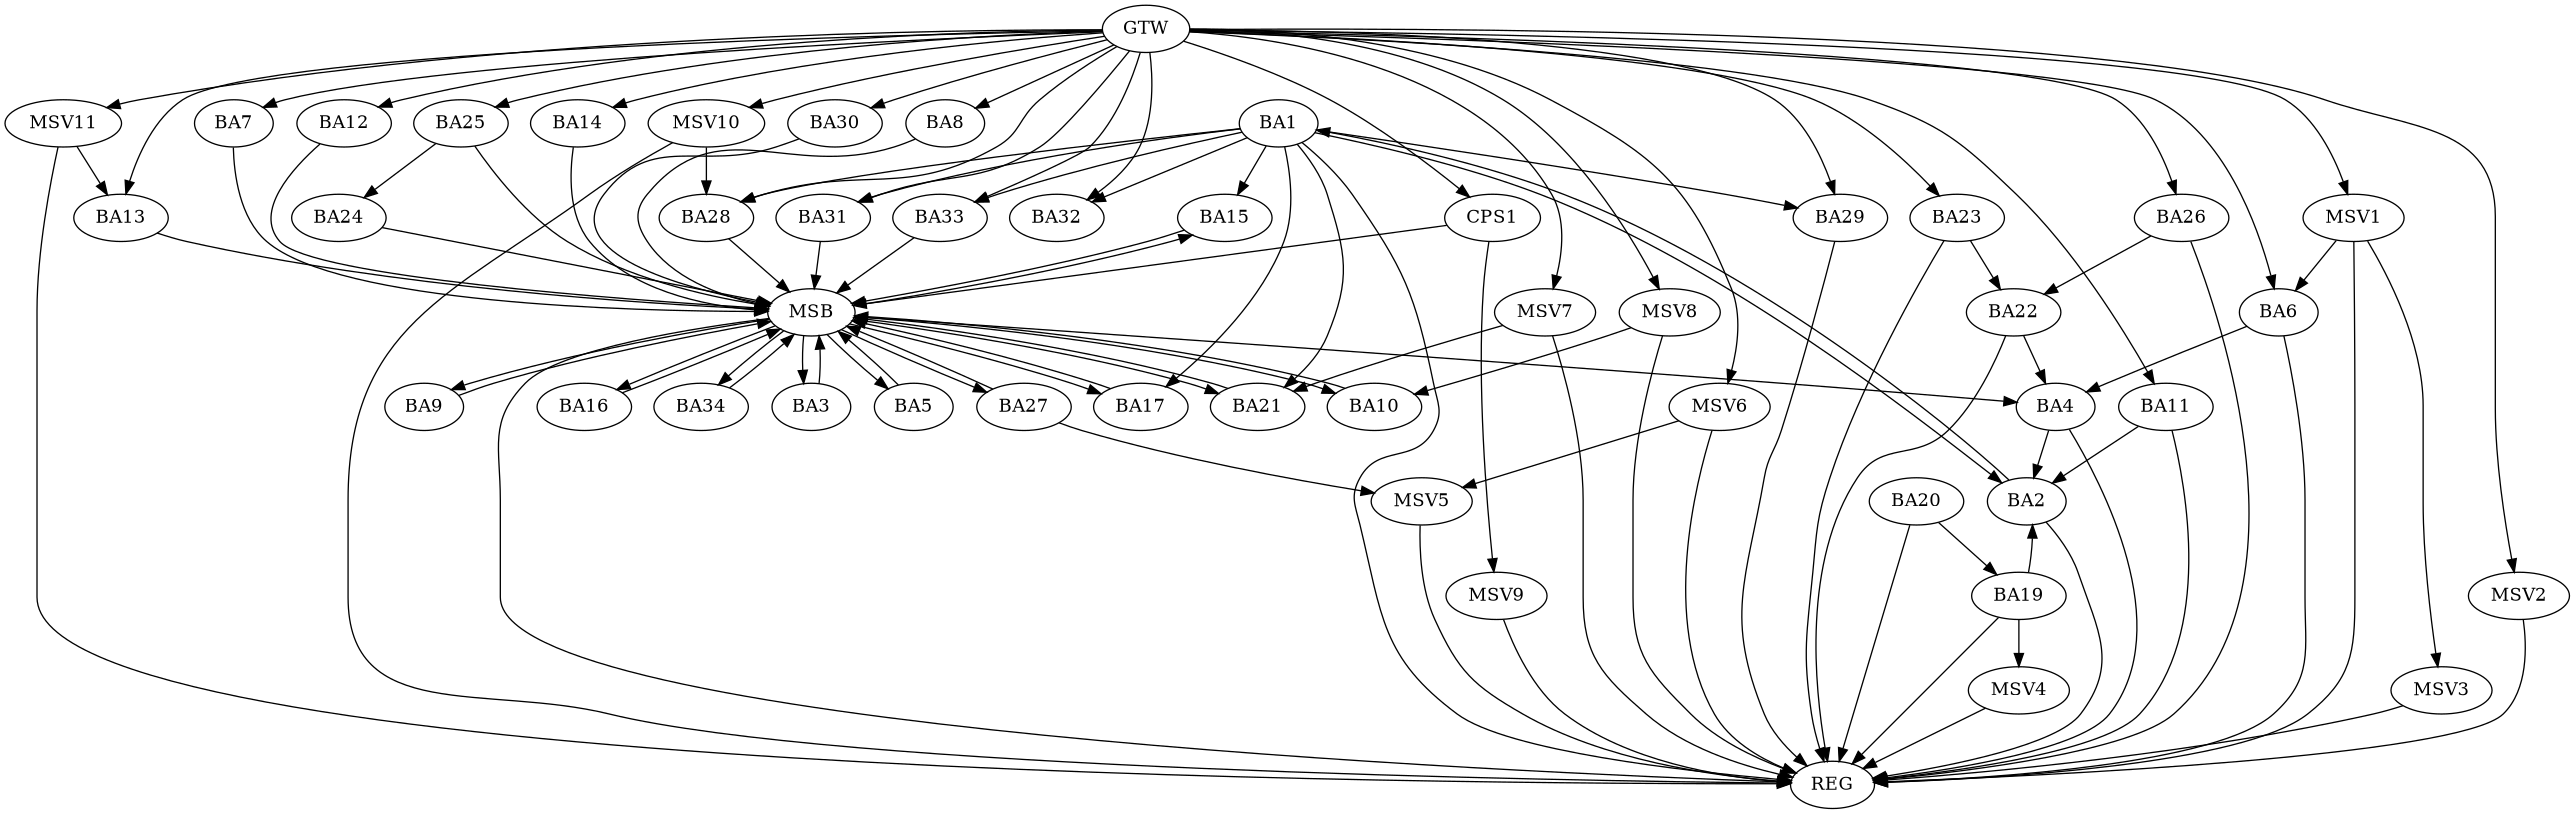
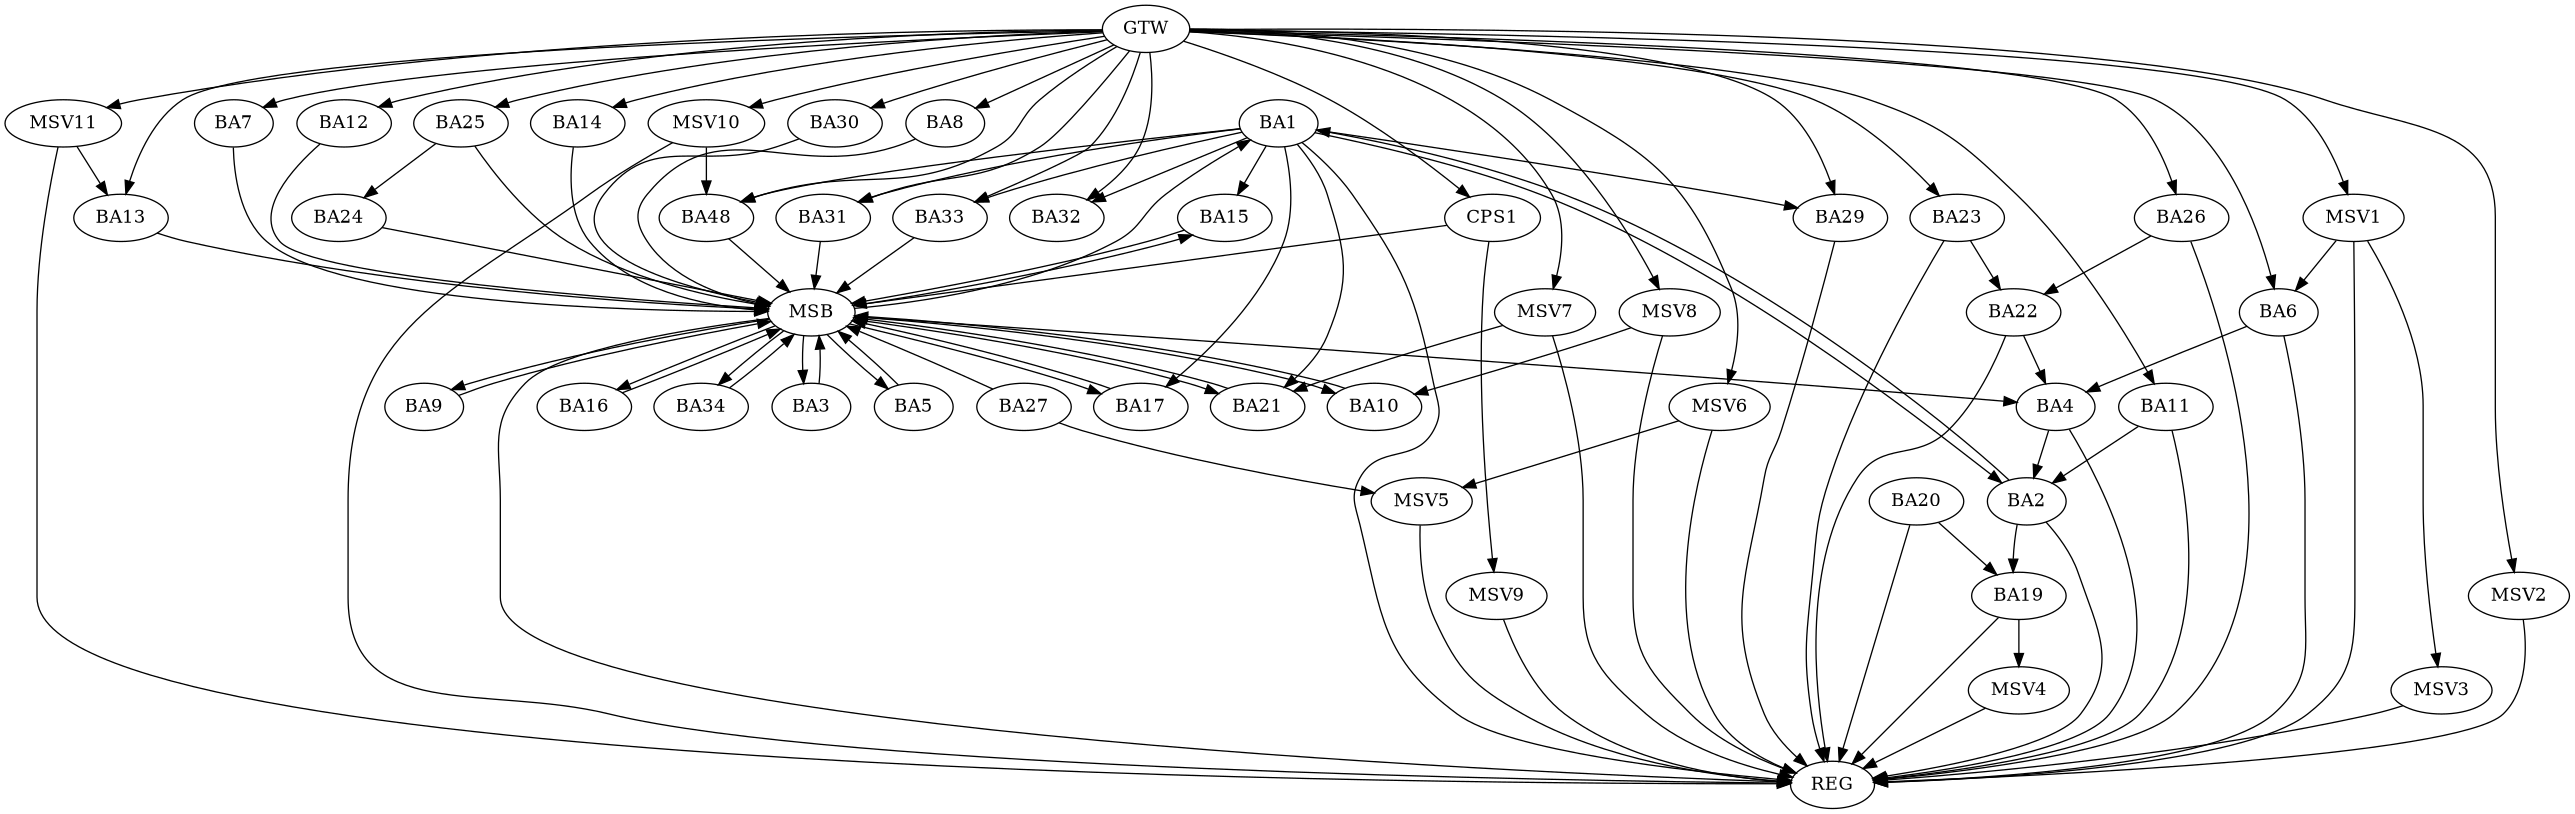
(706, 218) -> (706, 218)
(908, 359) -> (1122, 238)
(2031, 555) -> (2015, 542)
